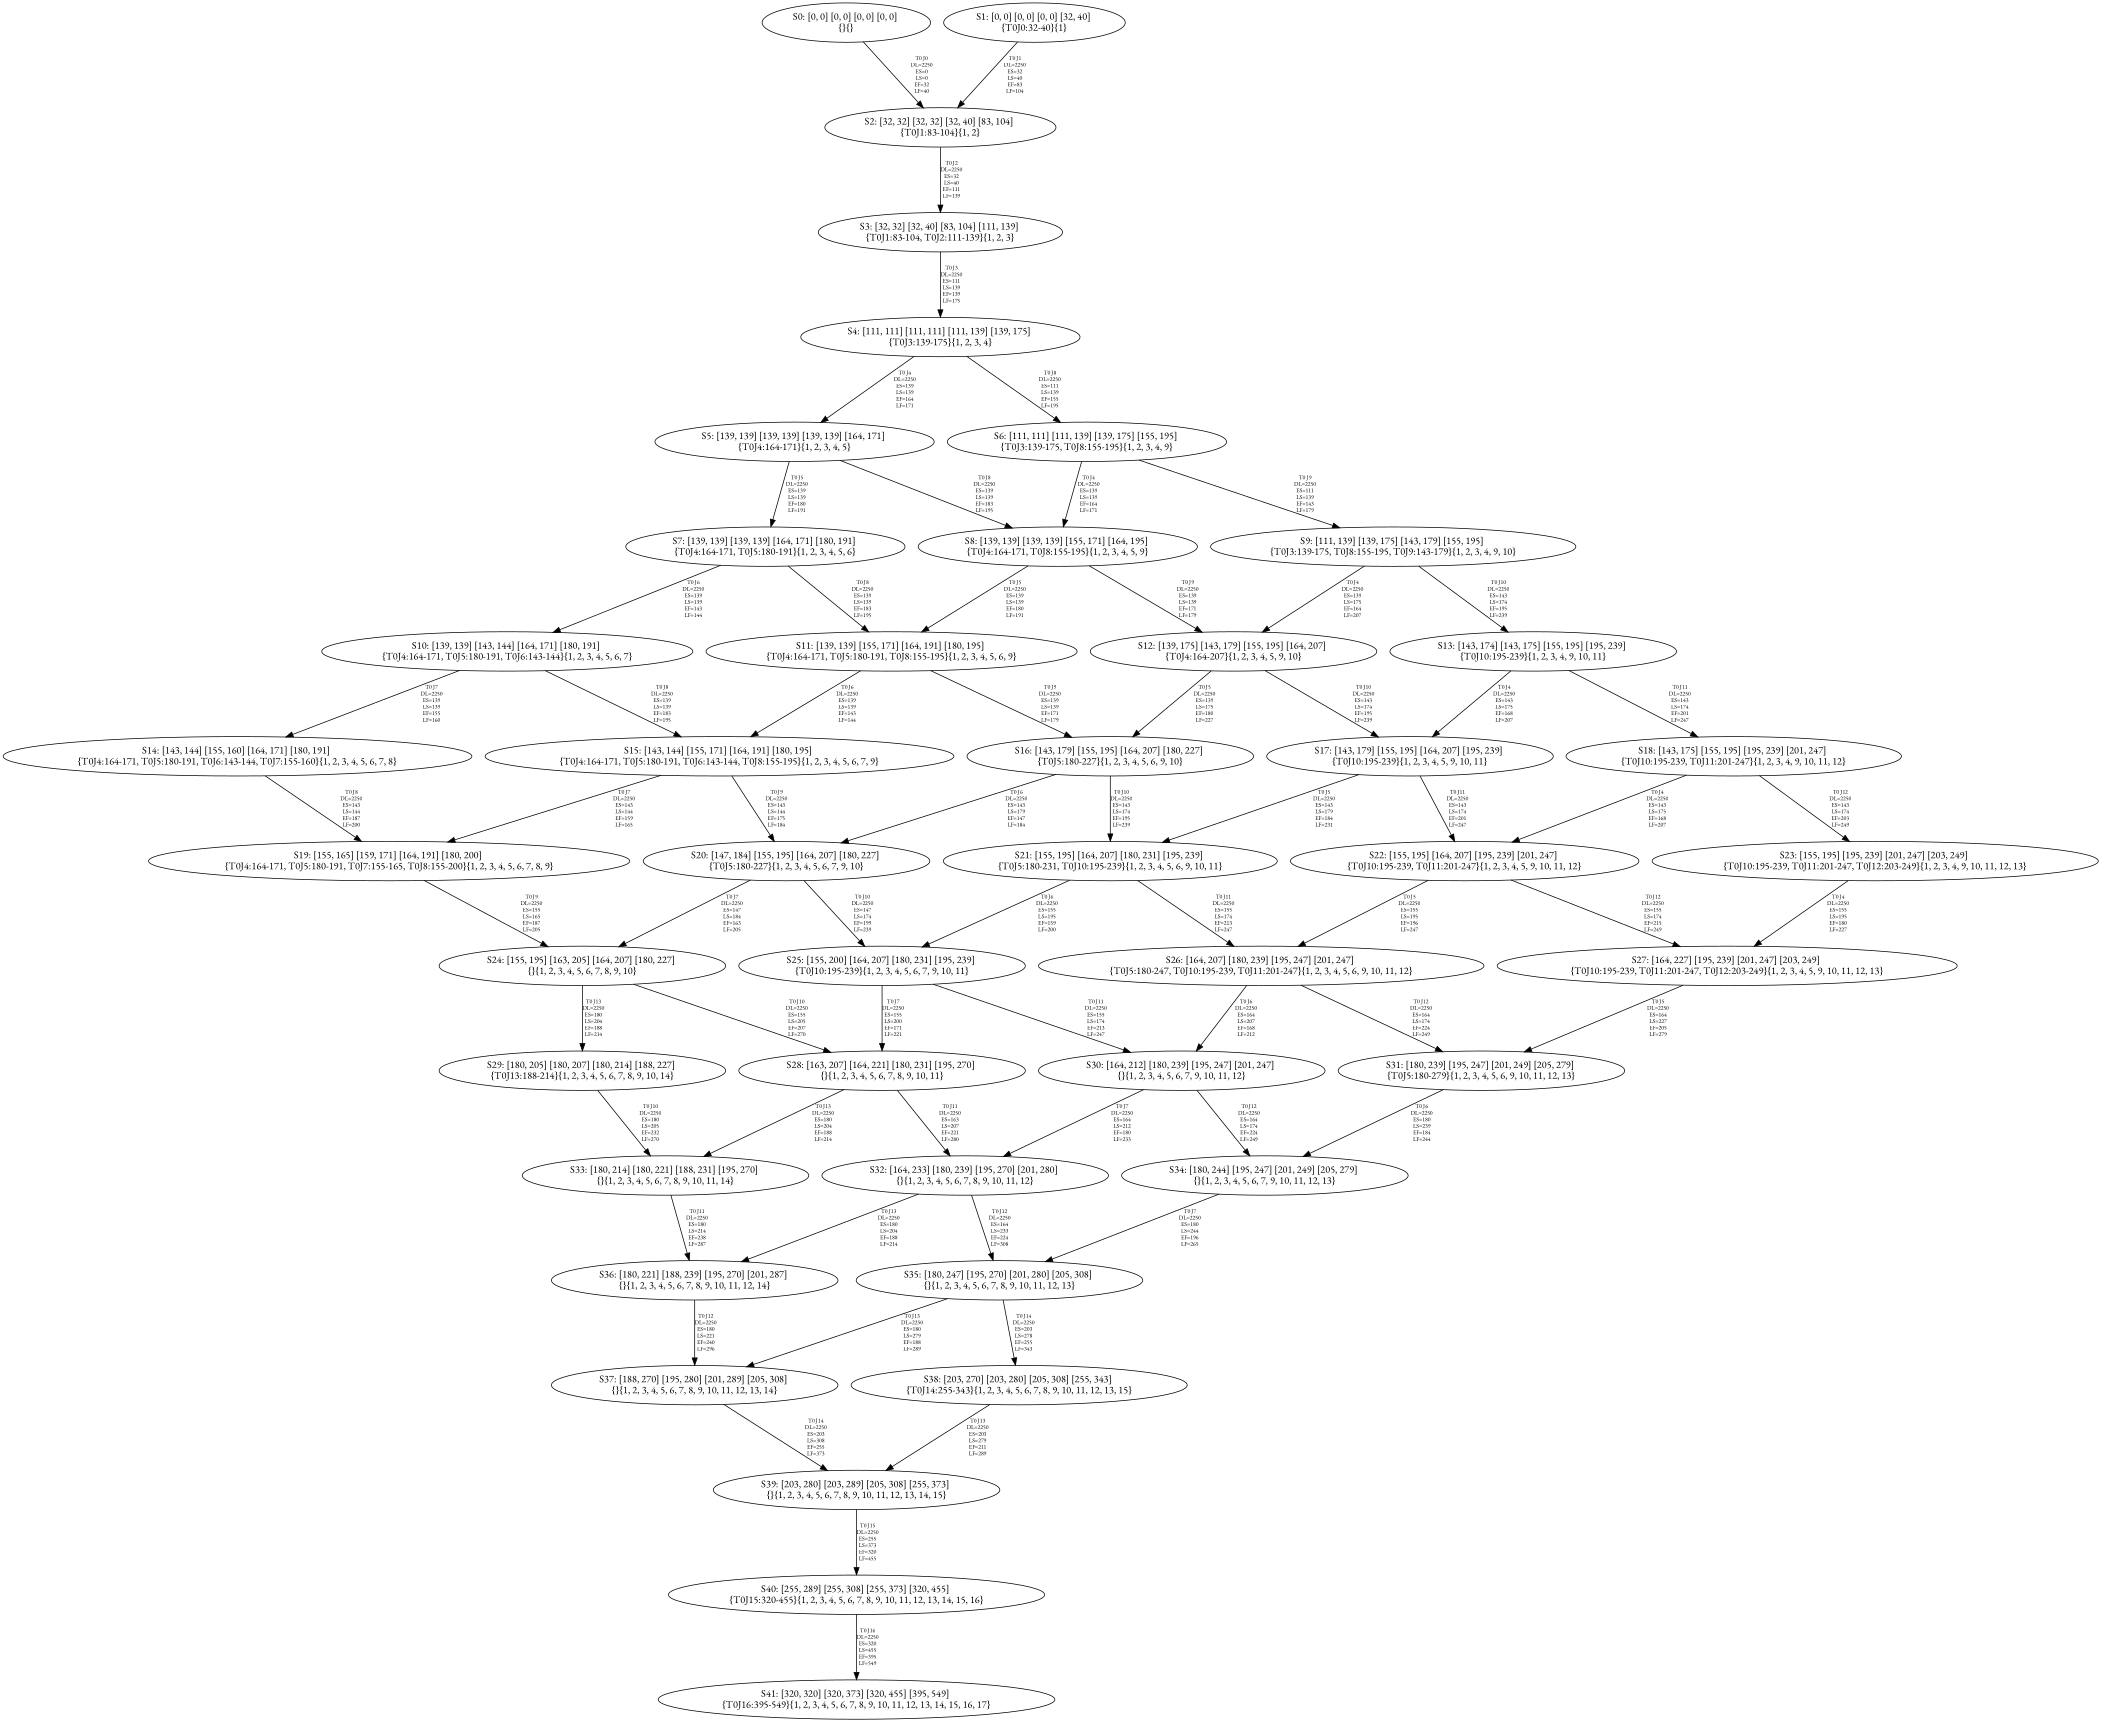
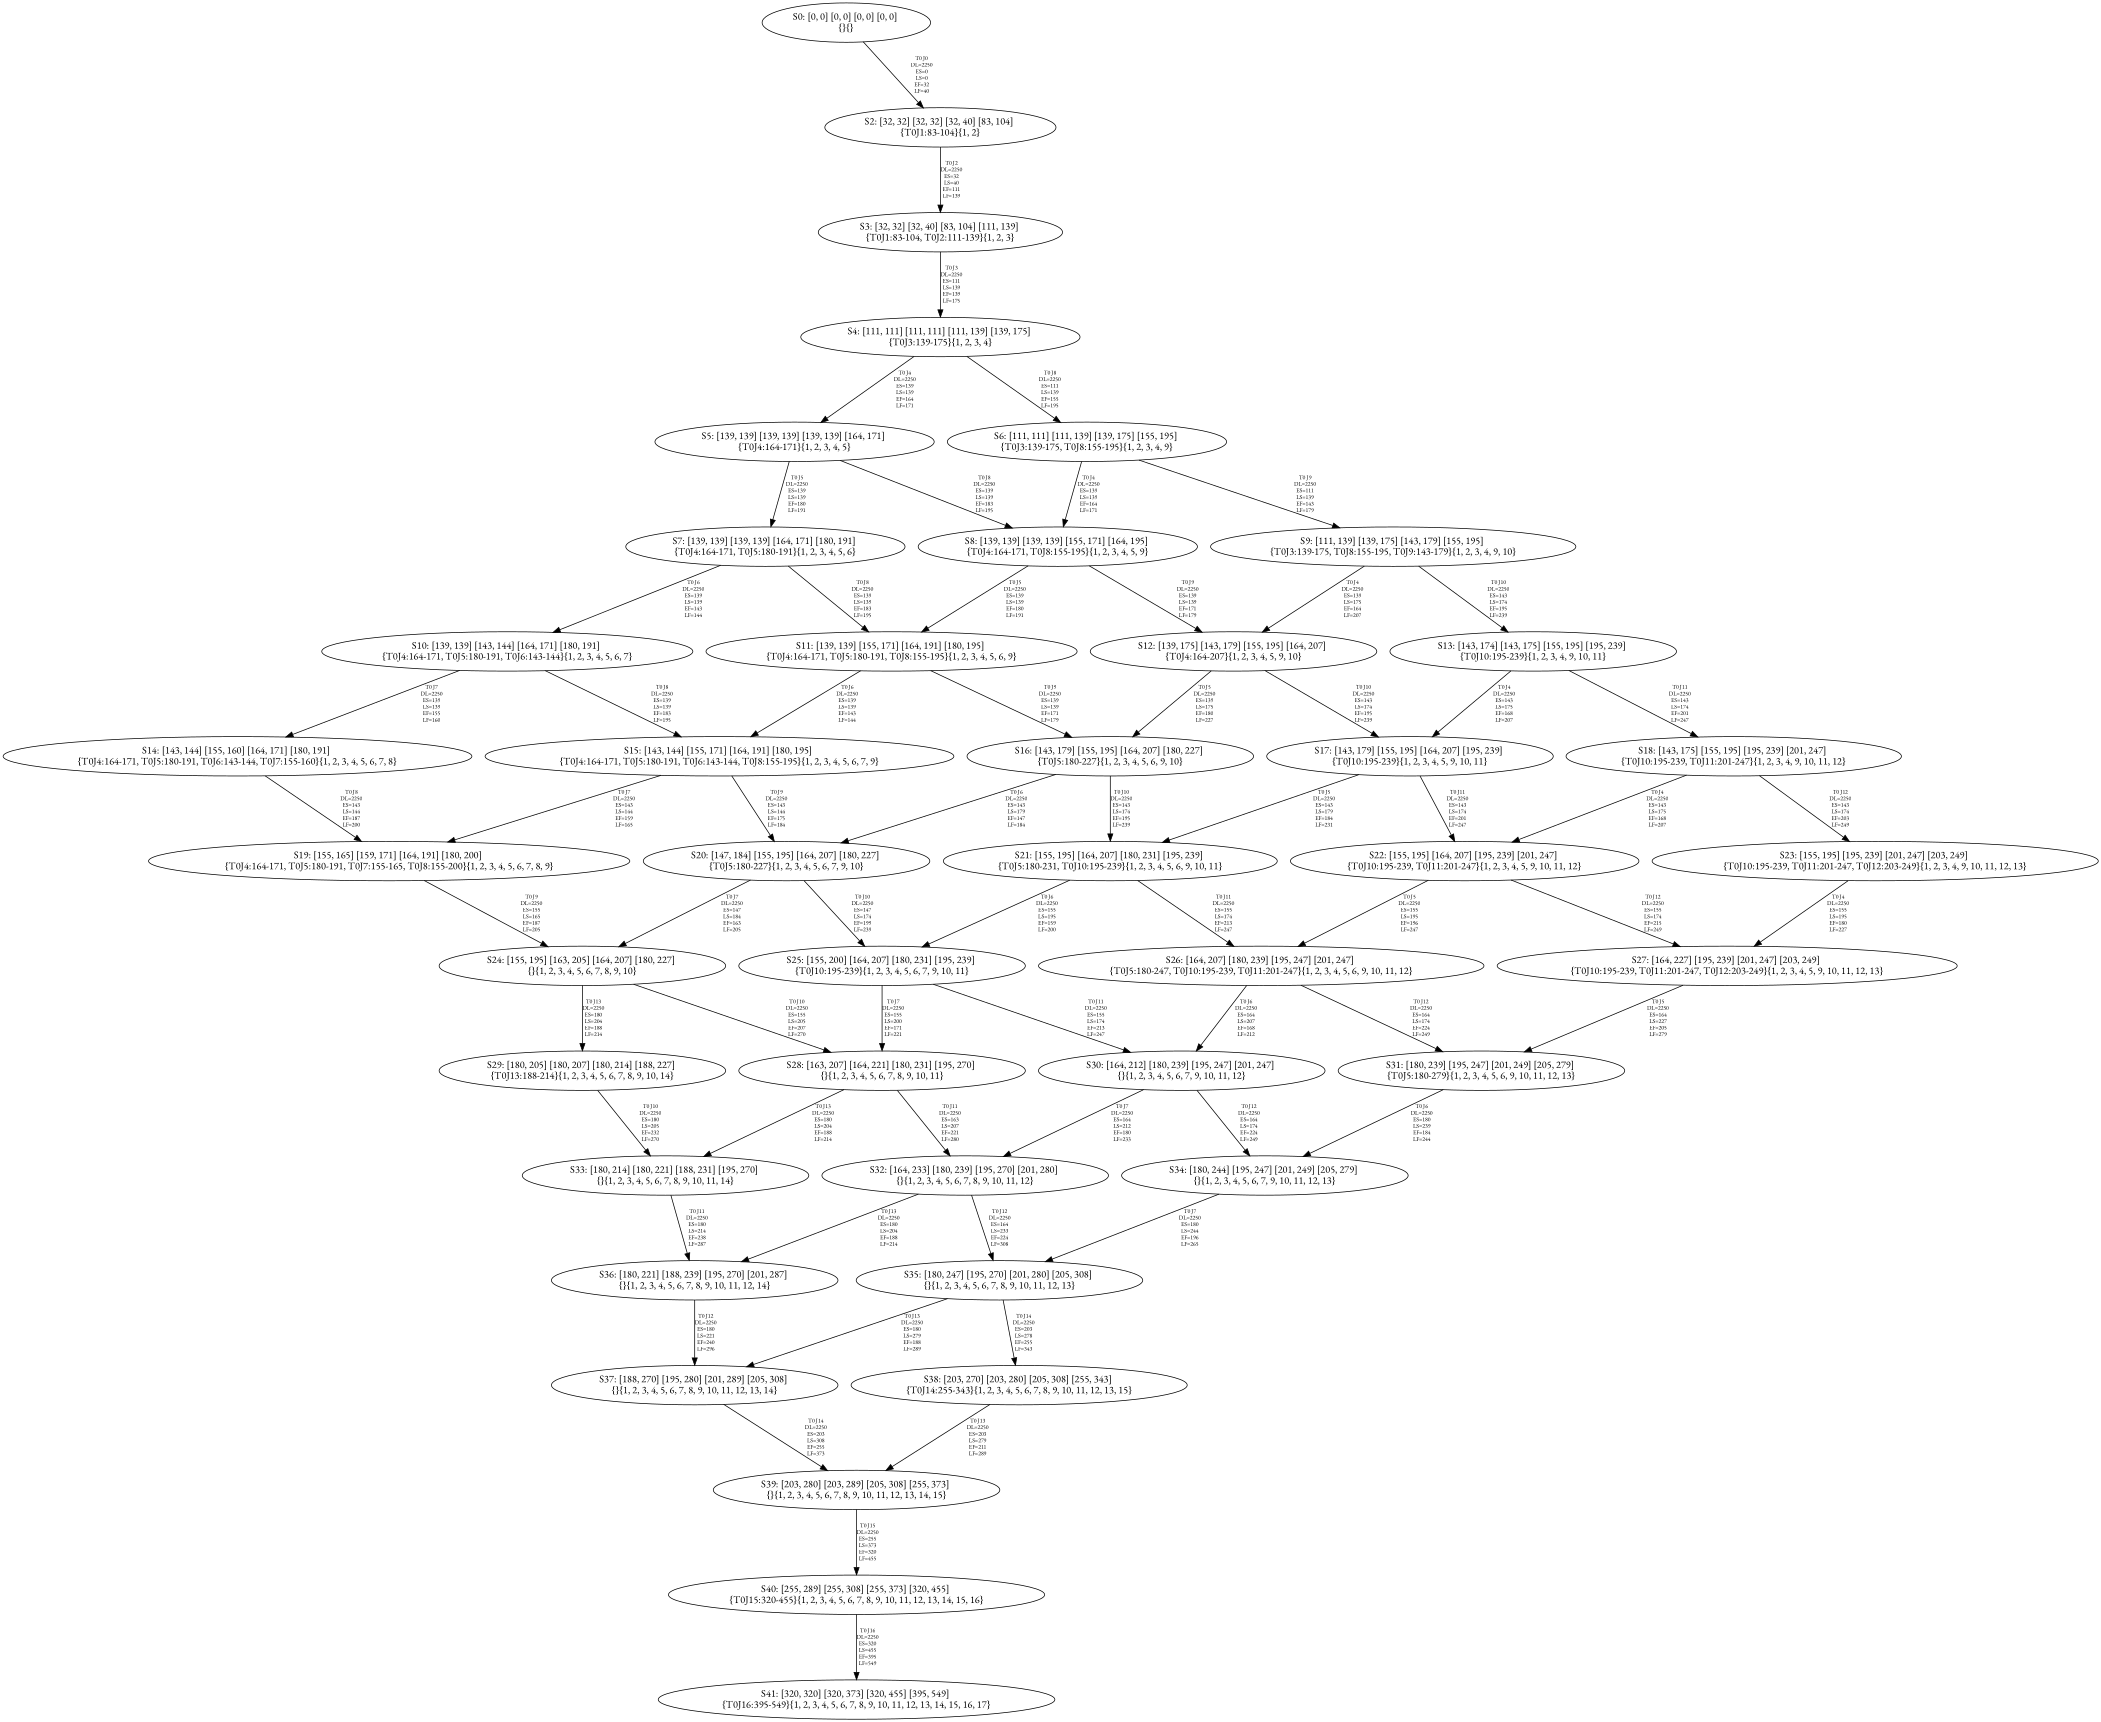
(1034, 23) -> none
